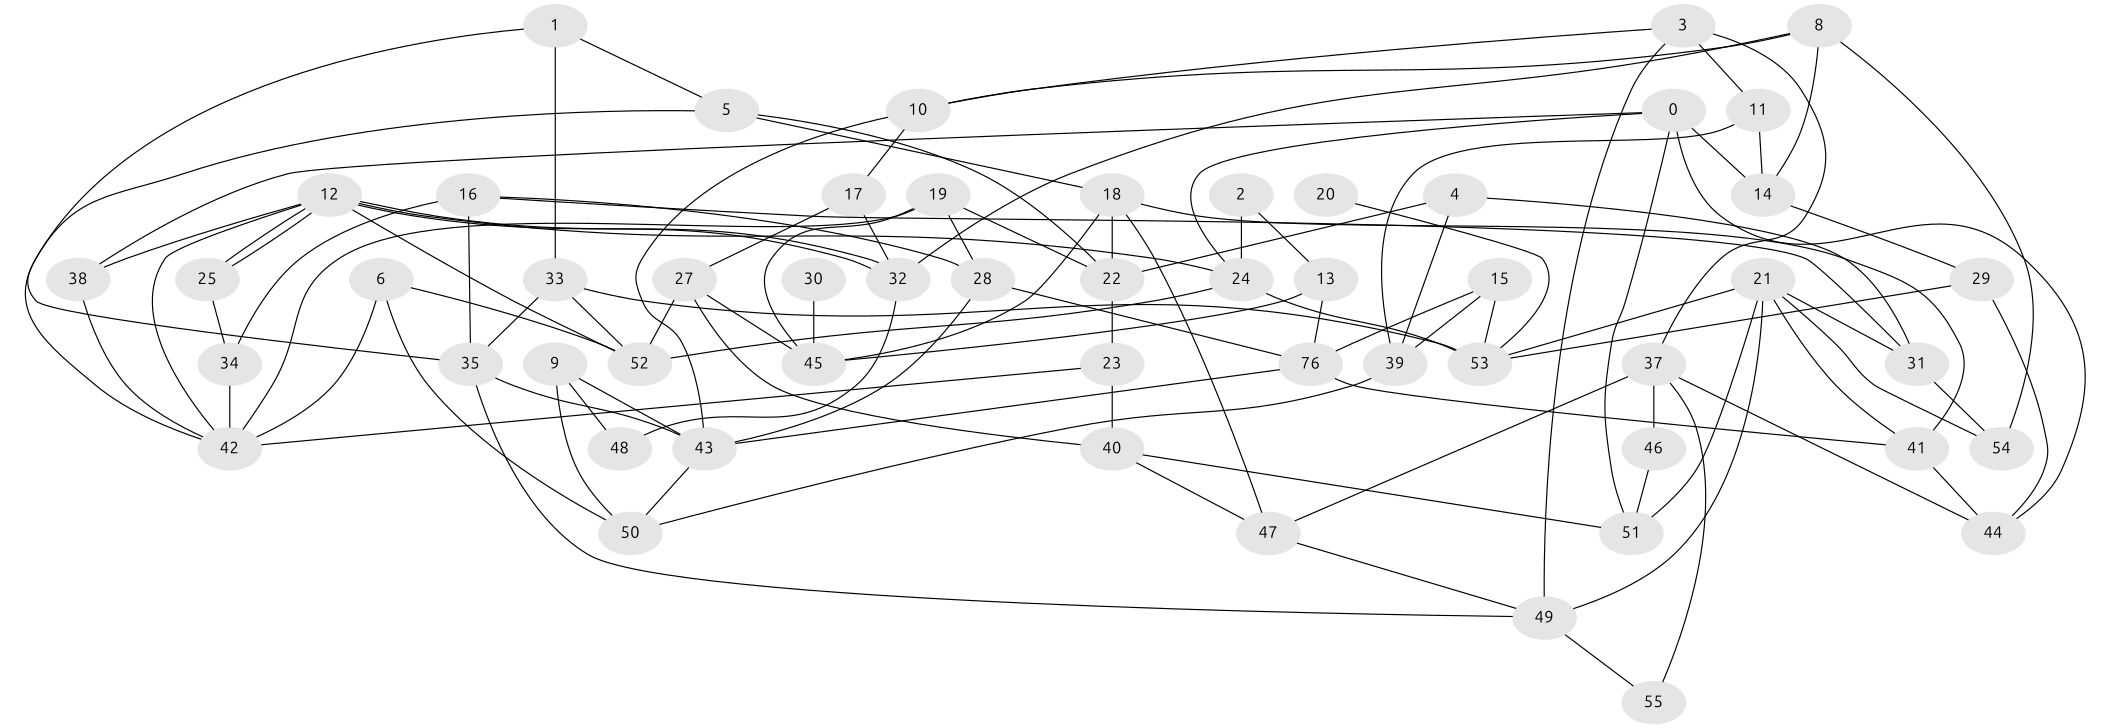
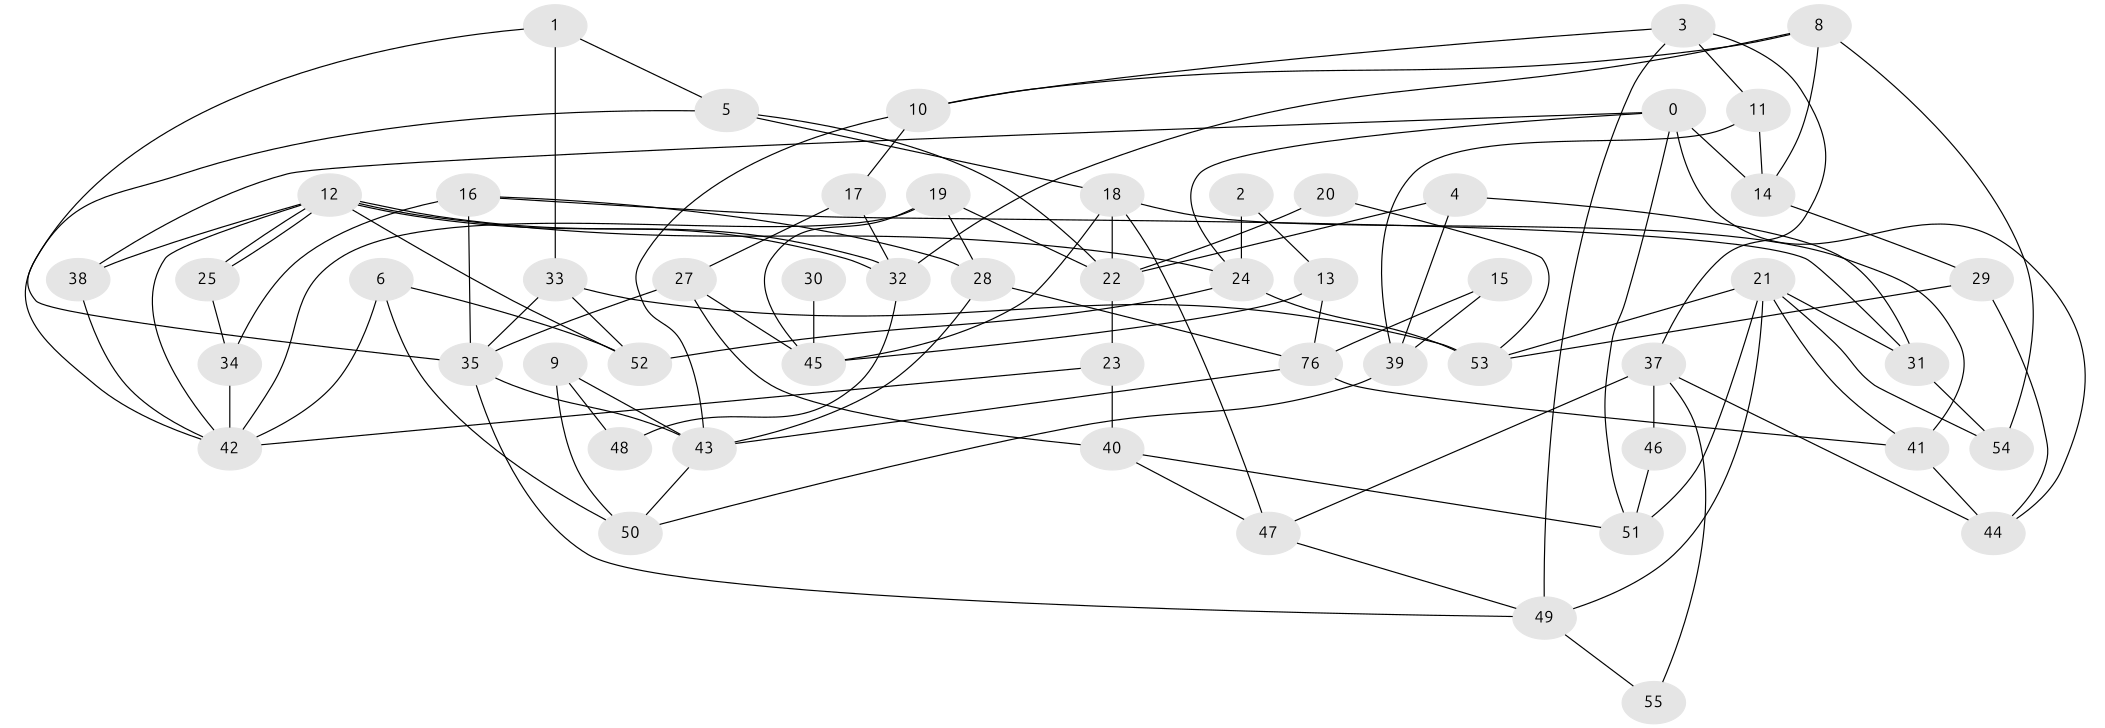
none -> (1221, 241)
(665, 316) -> (575, 319)
(1490, 322) -> none
